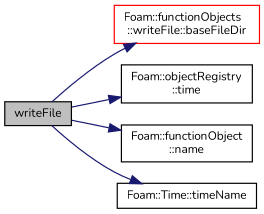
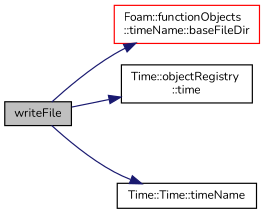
(187, 24) -> (187, 24)
(187, 84) -> (187, 84)
(187, 143) -> none
(187, 196) -> (187, 196)
